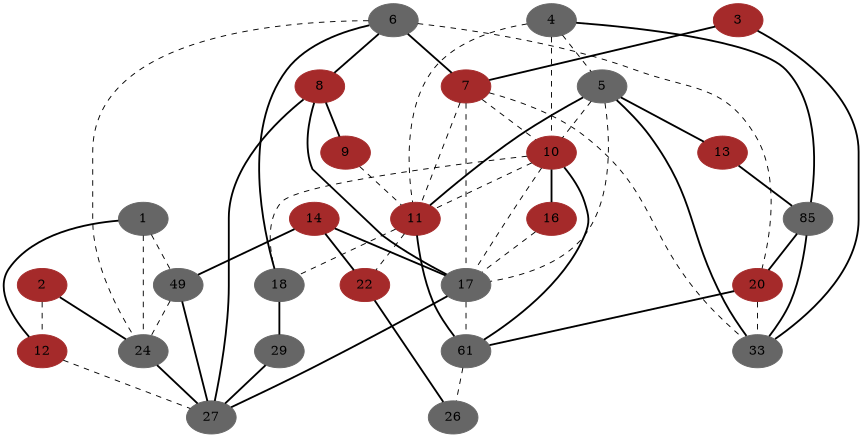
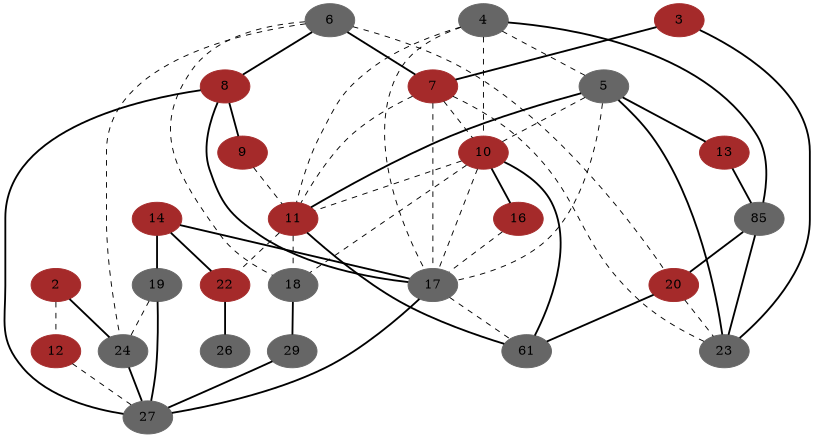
(264, 120) -> (171, 127)
none -> (385, 134)
(143, 219) -> none
(178, 285) -> (157, 285)
(757, 351) -> (724, 351)
(460, 384) -> none
